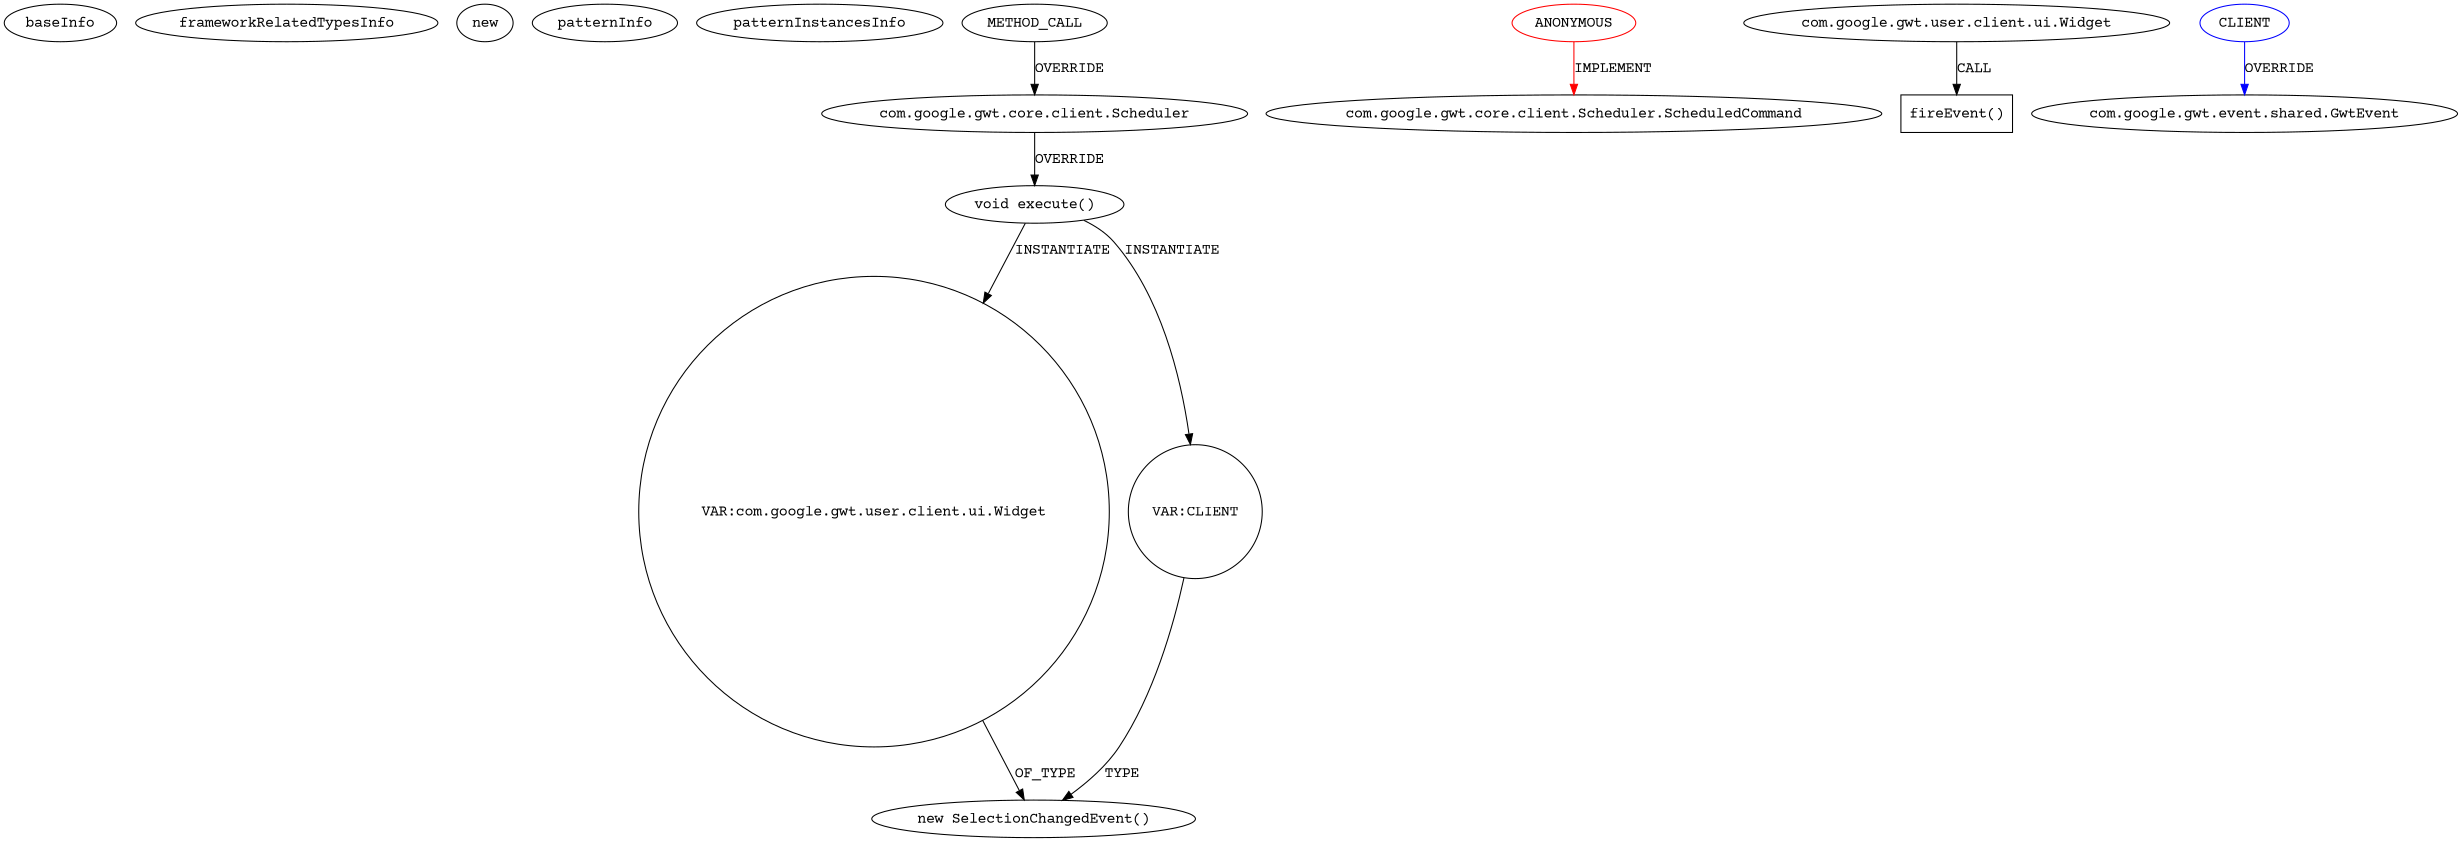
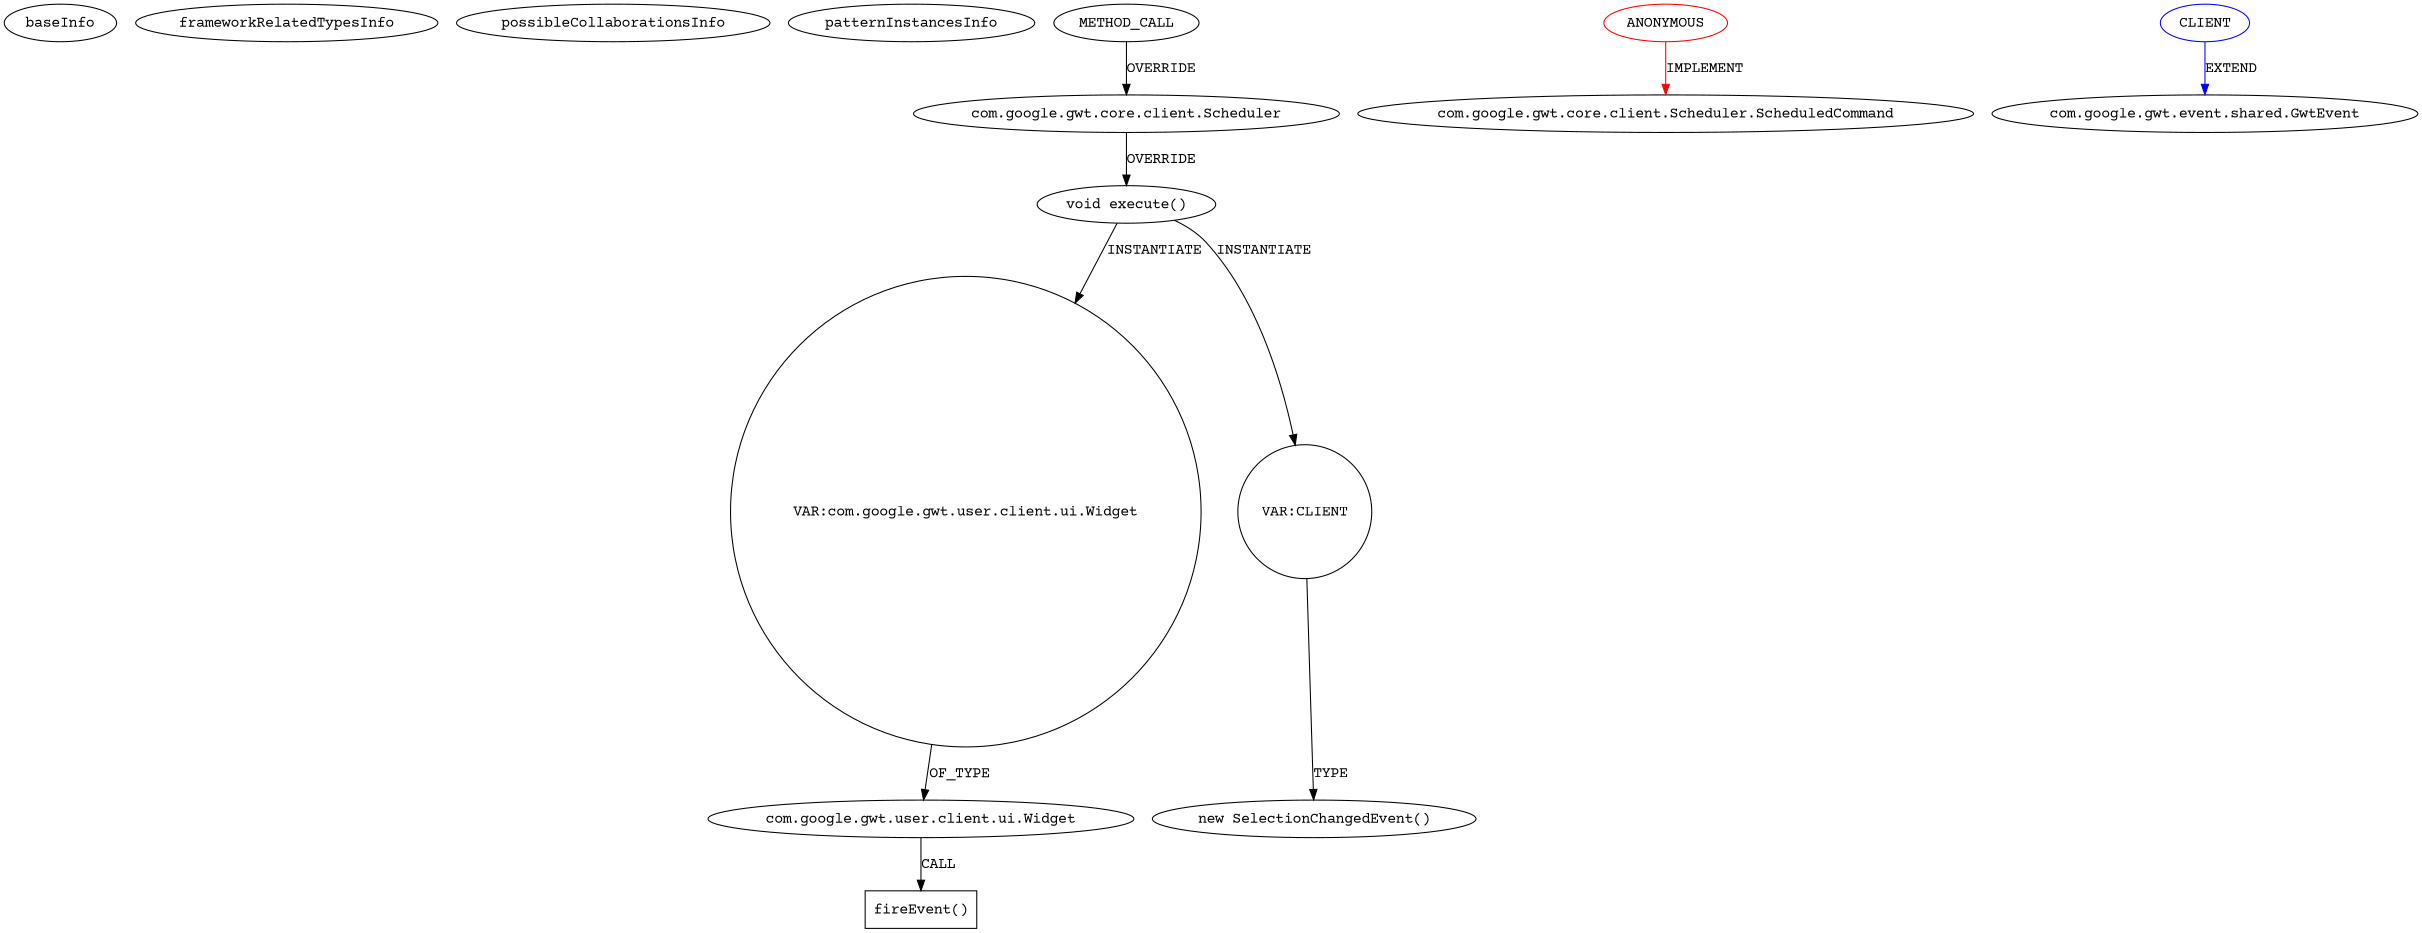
(485, 23) -> (613, 23)
(605, 23) -> none
(2279, 68) -> (2231, 68)
(1001, 755) -> (928, 767)
